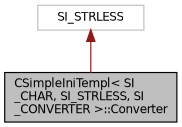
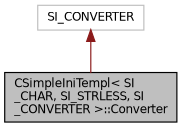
(91, 18) -> (91, 18)
